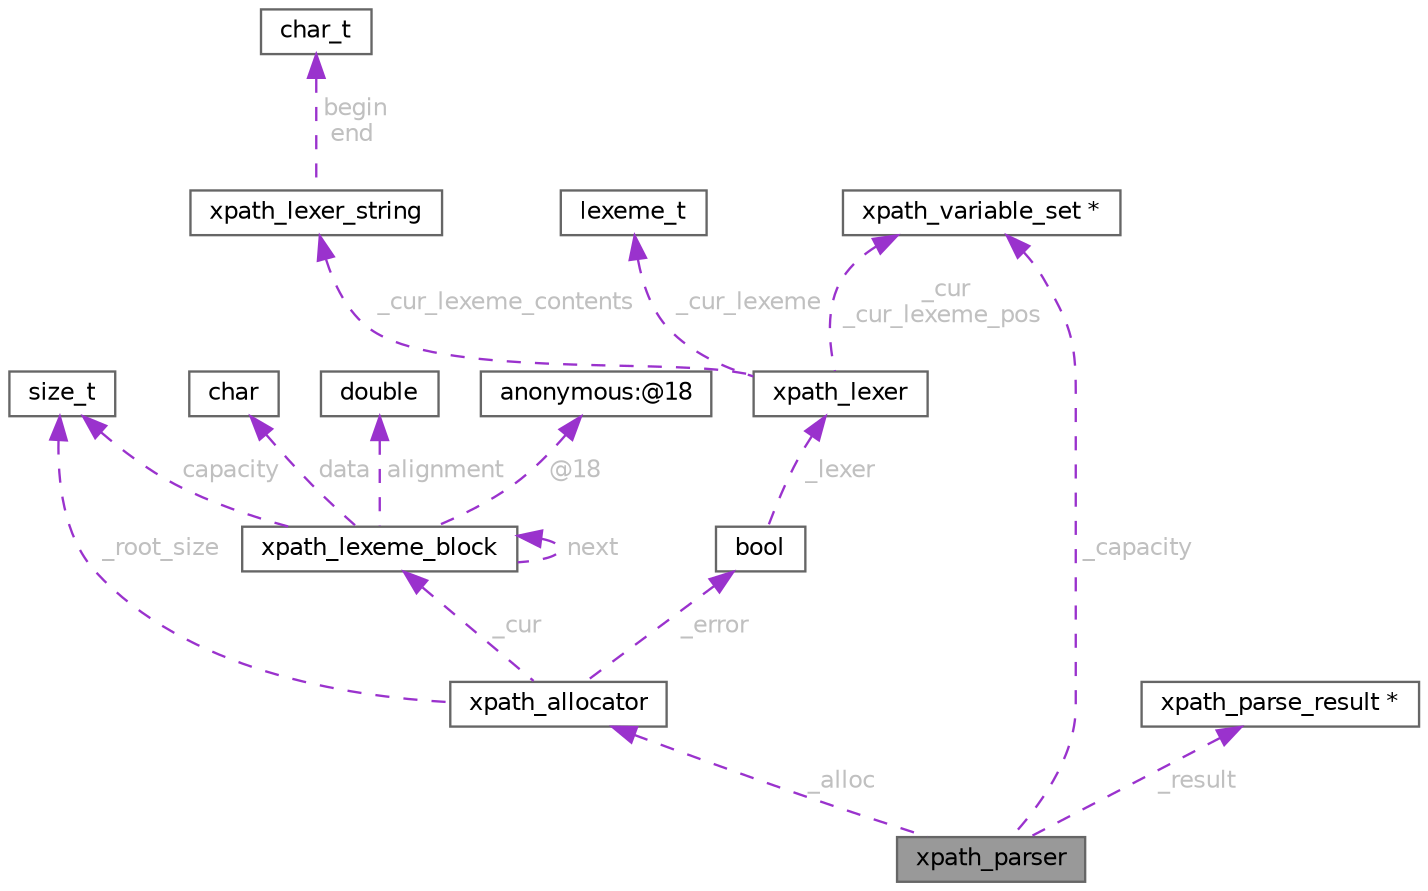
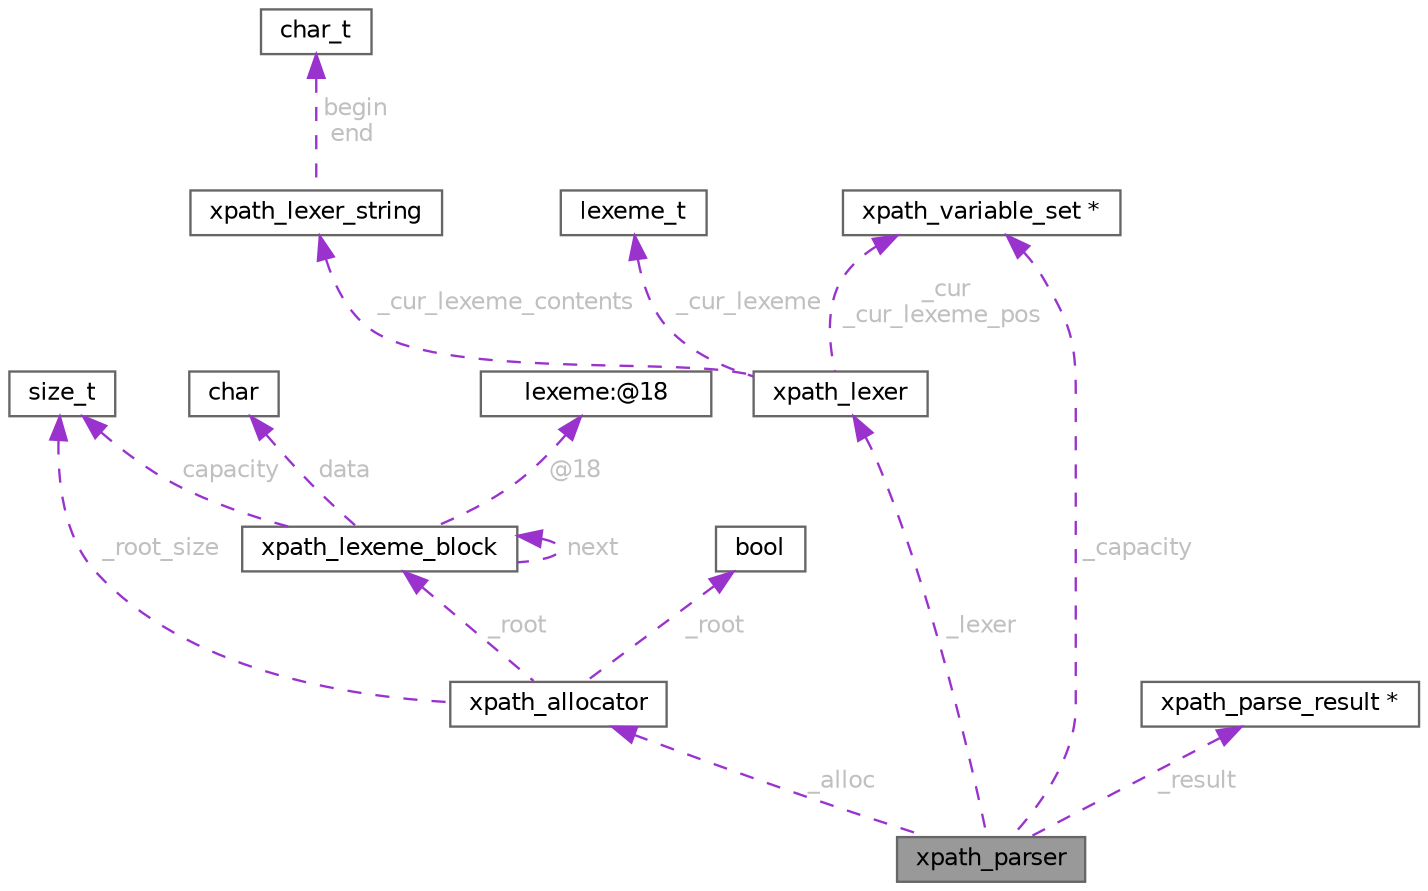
(380, 394) -> none
(596, 394) -> (596, 394)
(788, 480) -> (936, 634)
(514, 627) -> (514, 627)
(711, 627) -> (711, 627)
